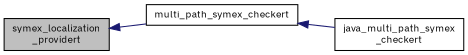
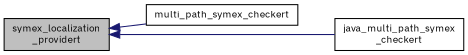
(322, 26) -> (227, 35)
